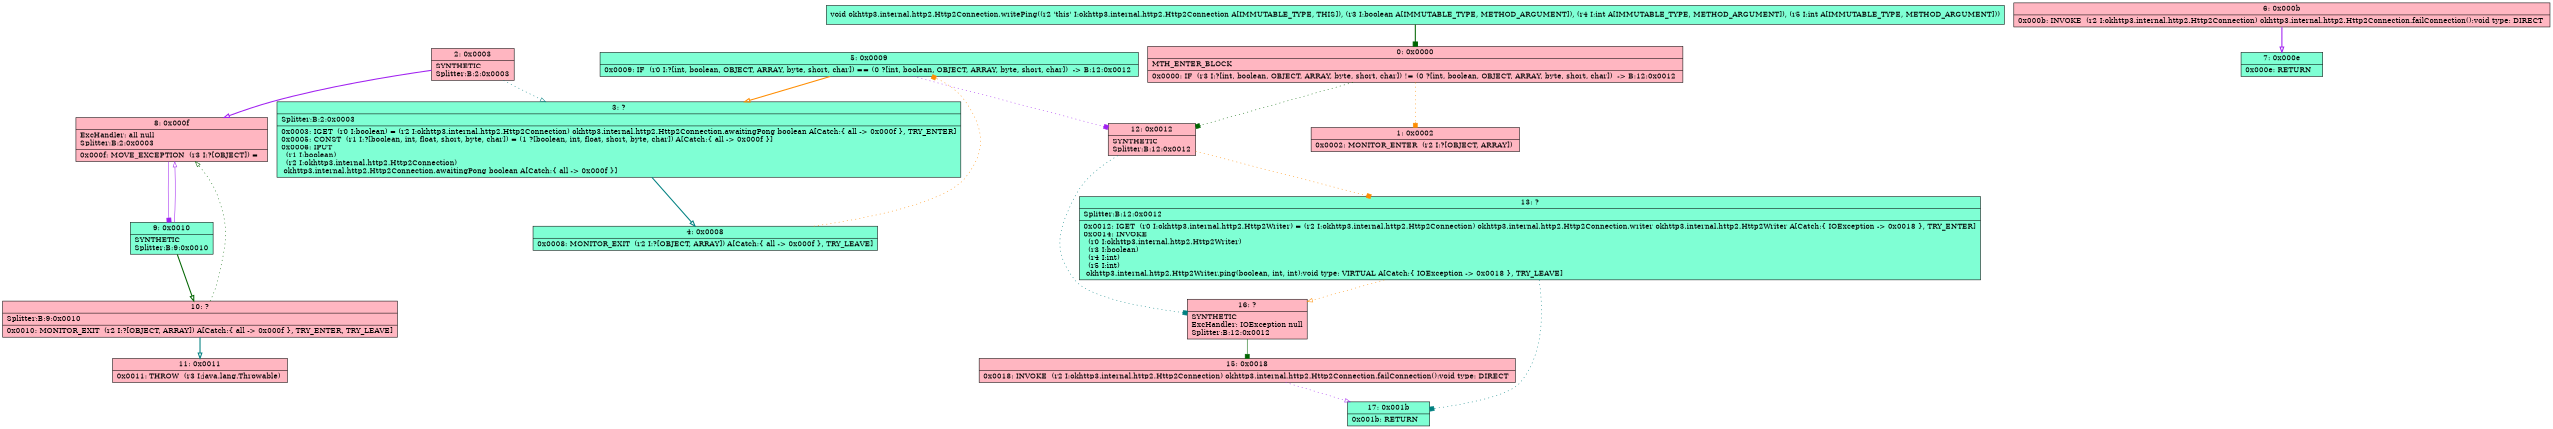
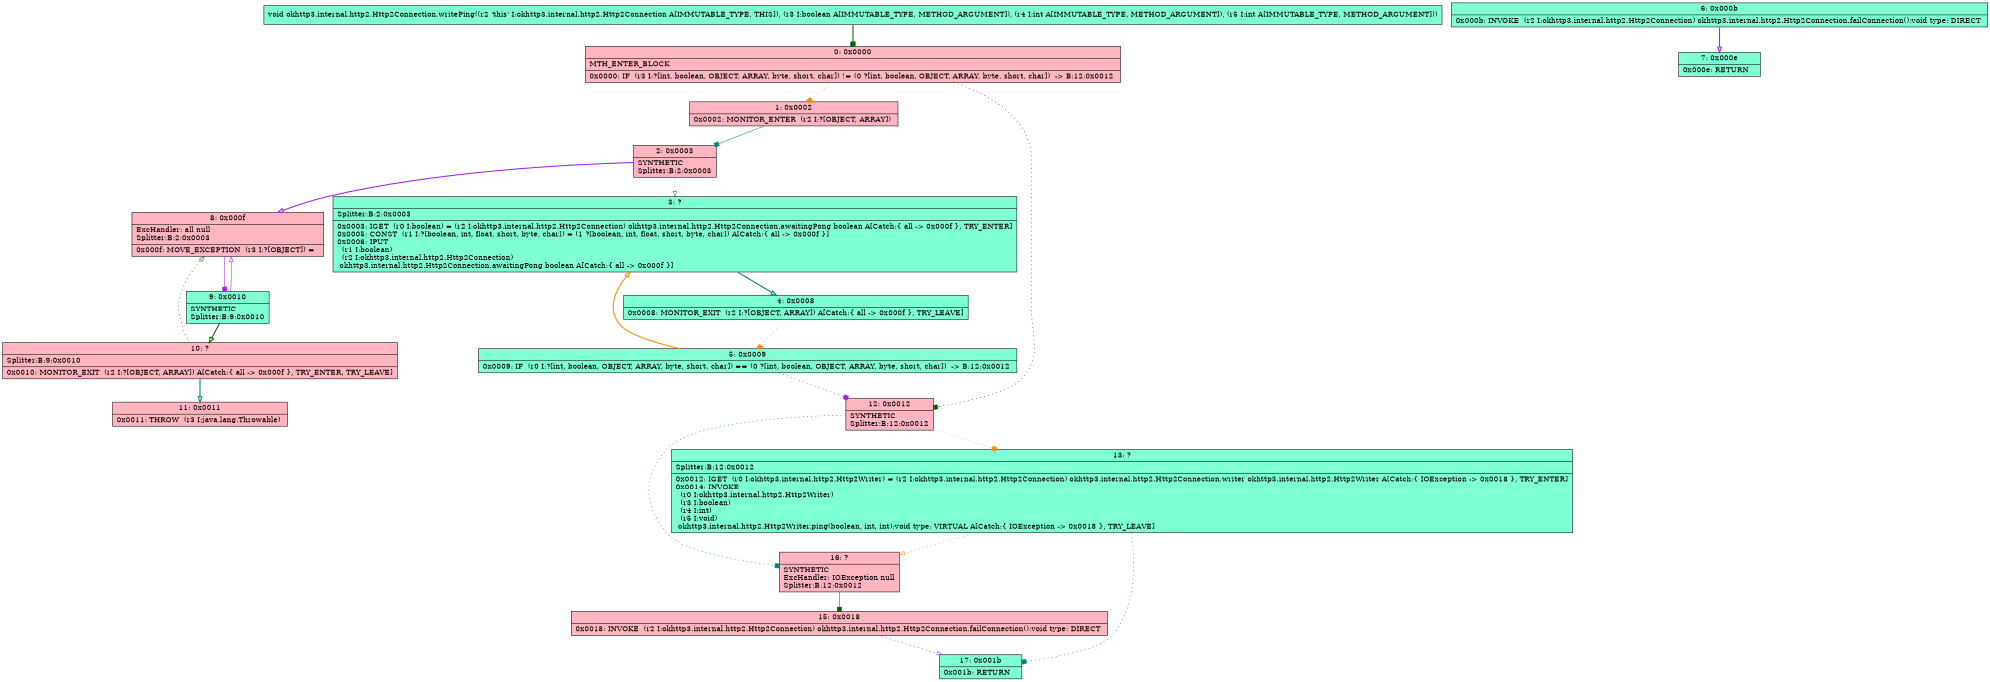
(2282, 15) -> (1720, 15)
none -> (742, 135)
(1102, 266) -> (697, 519)
